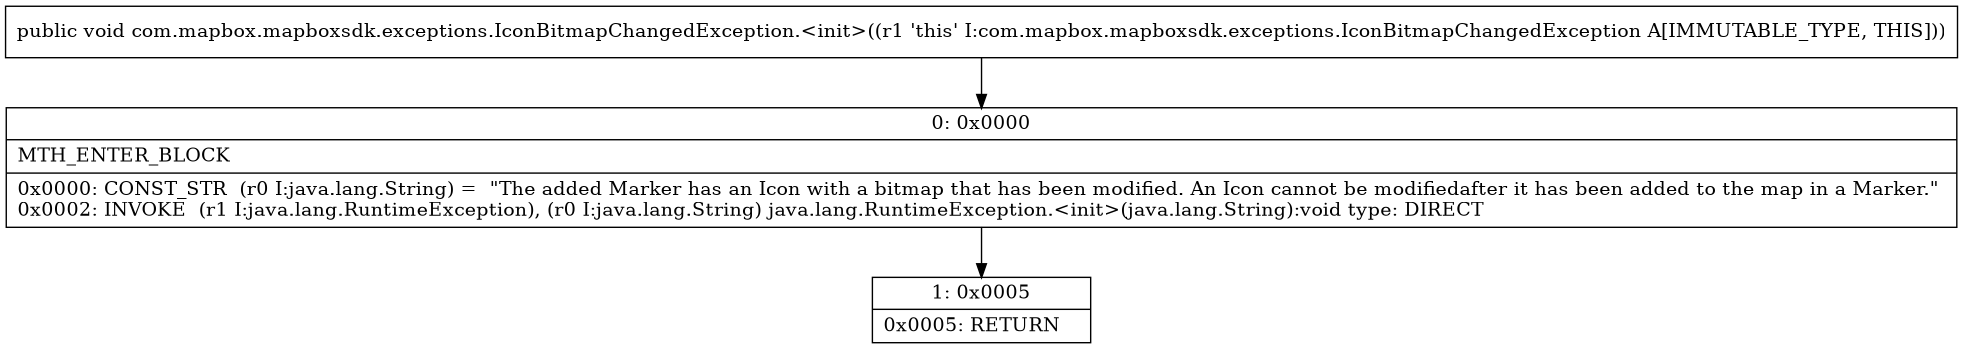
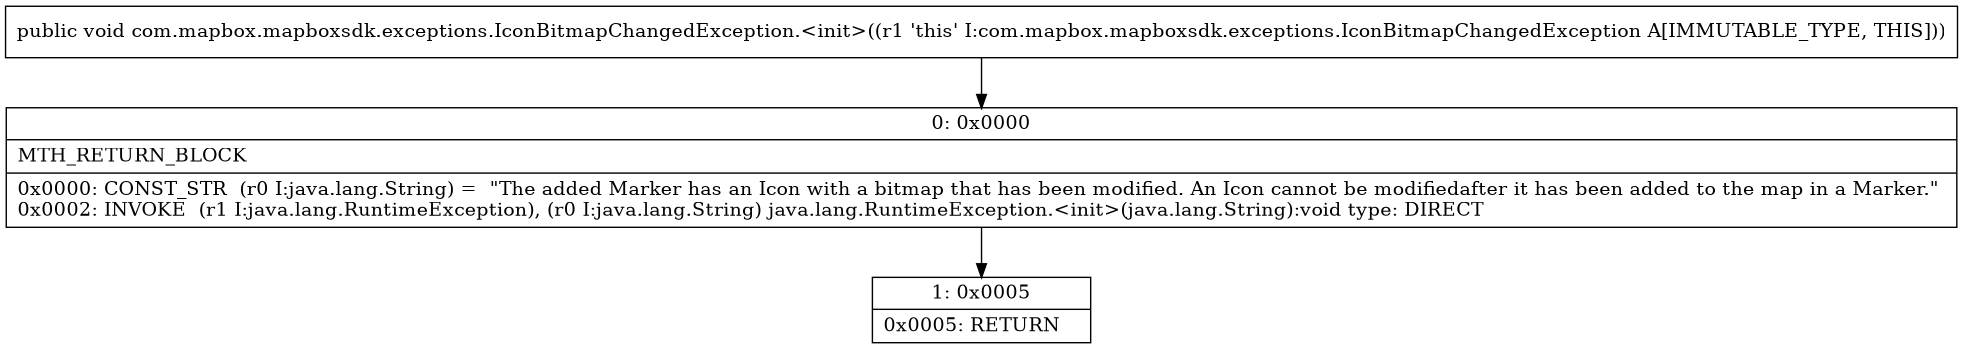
(124, 156) -> (133, 156)
